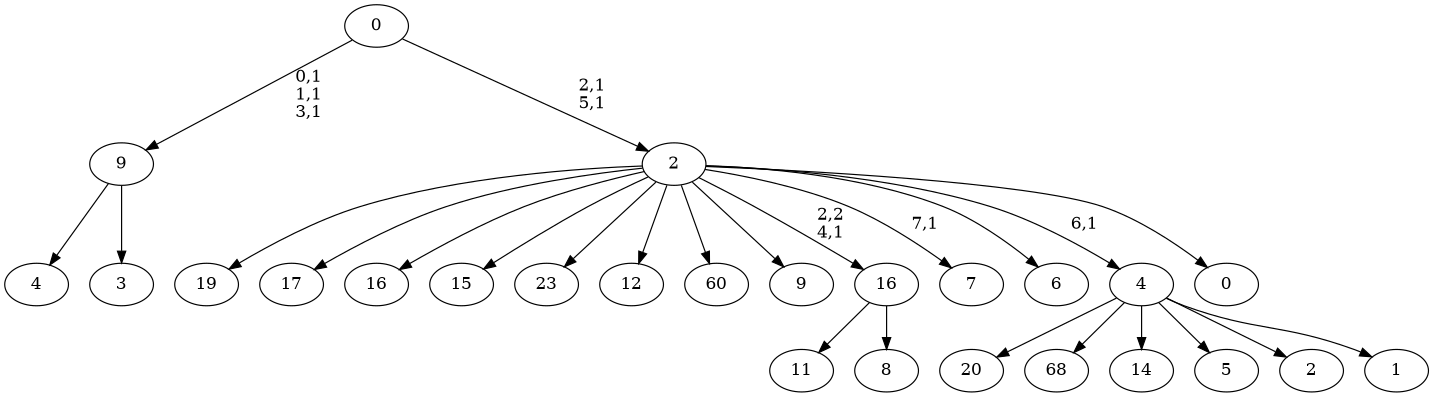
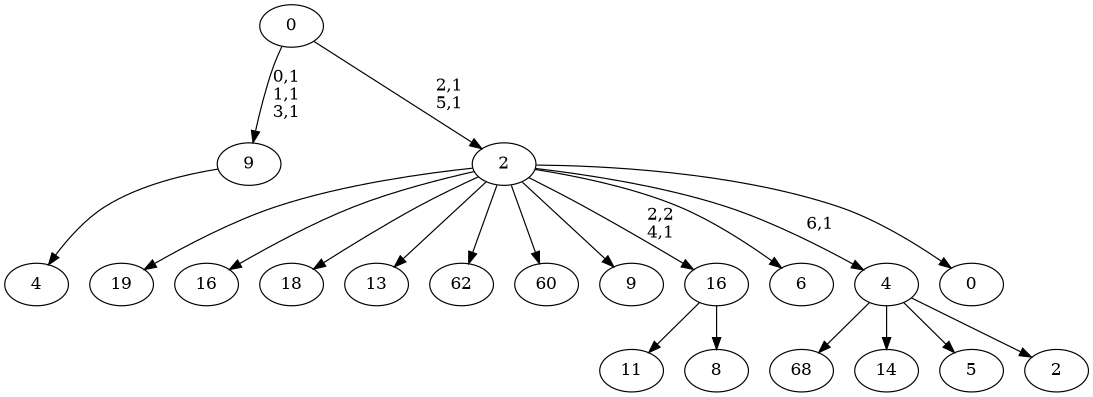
(122, 285) -> none
(292, 285) -> none
(462, 285) -> (292, 285)
(547, 285) -> (377, 285)
(632, 285) -> (462, 285)
(972, 285) -> none
(972, 371) -> none
(1397, 371) -> none
